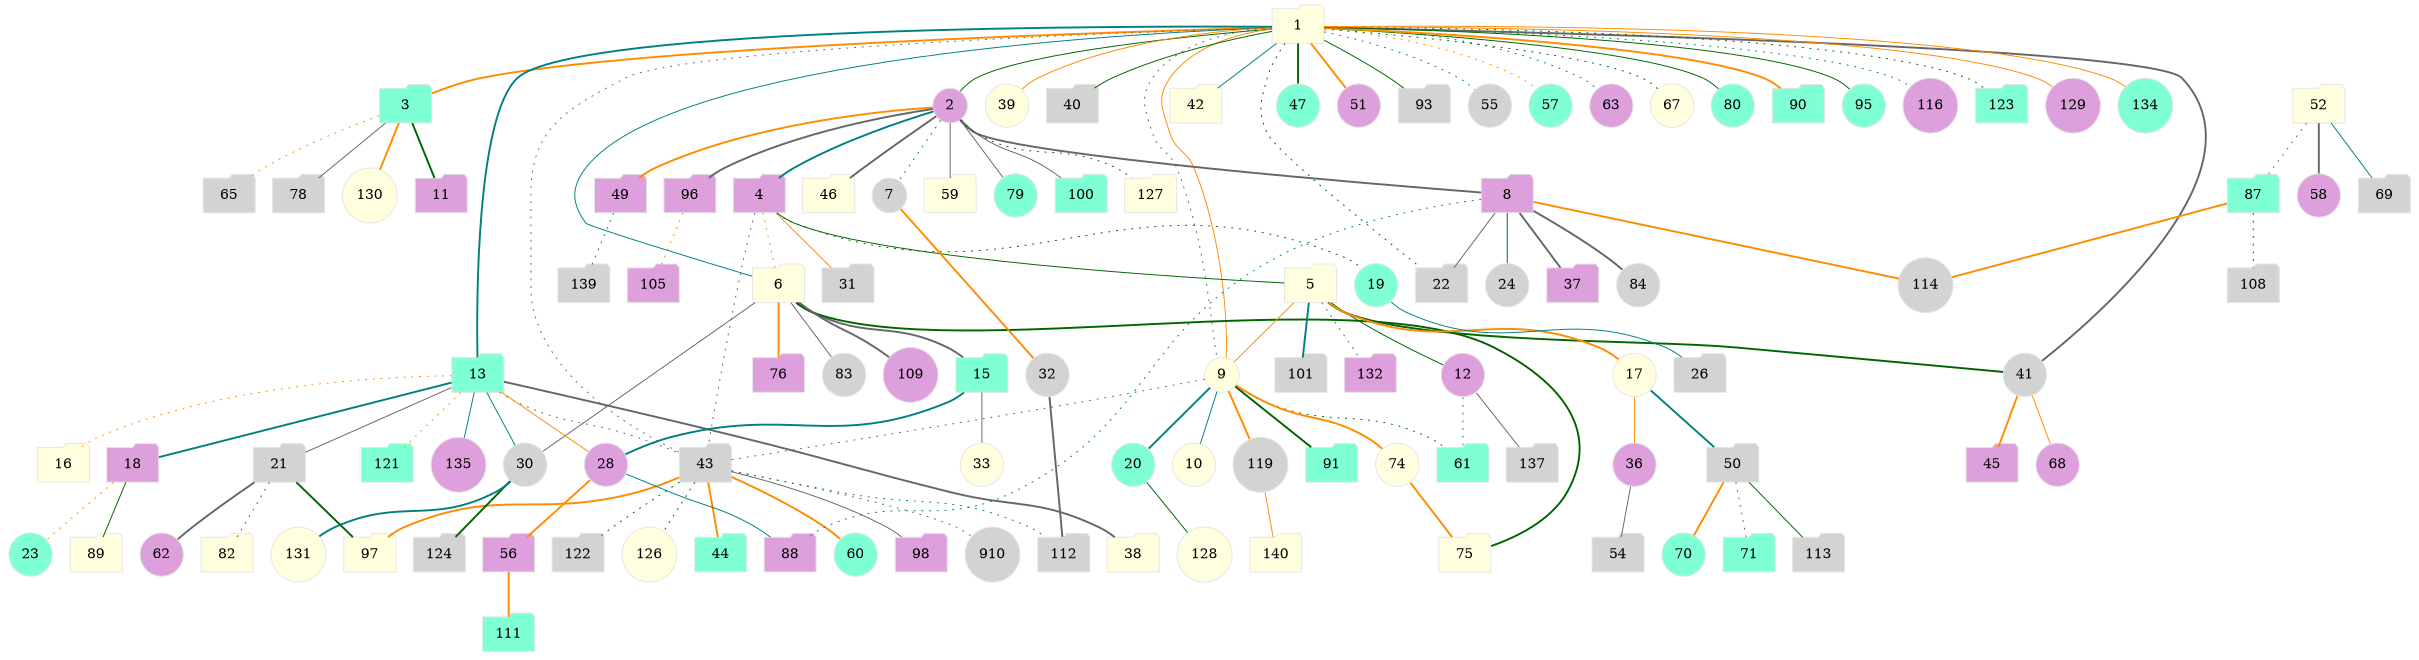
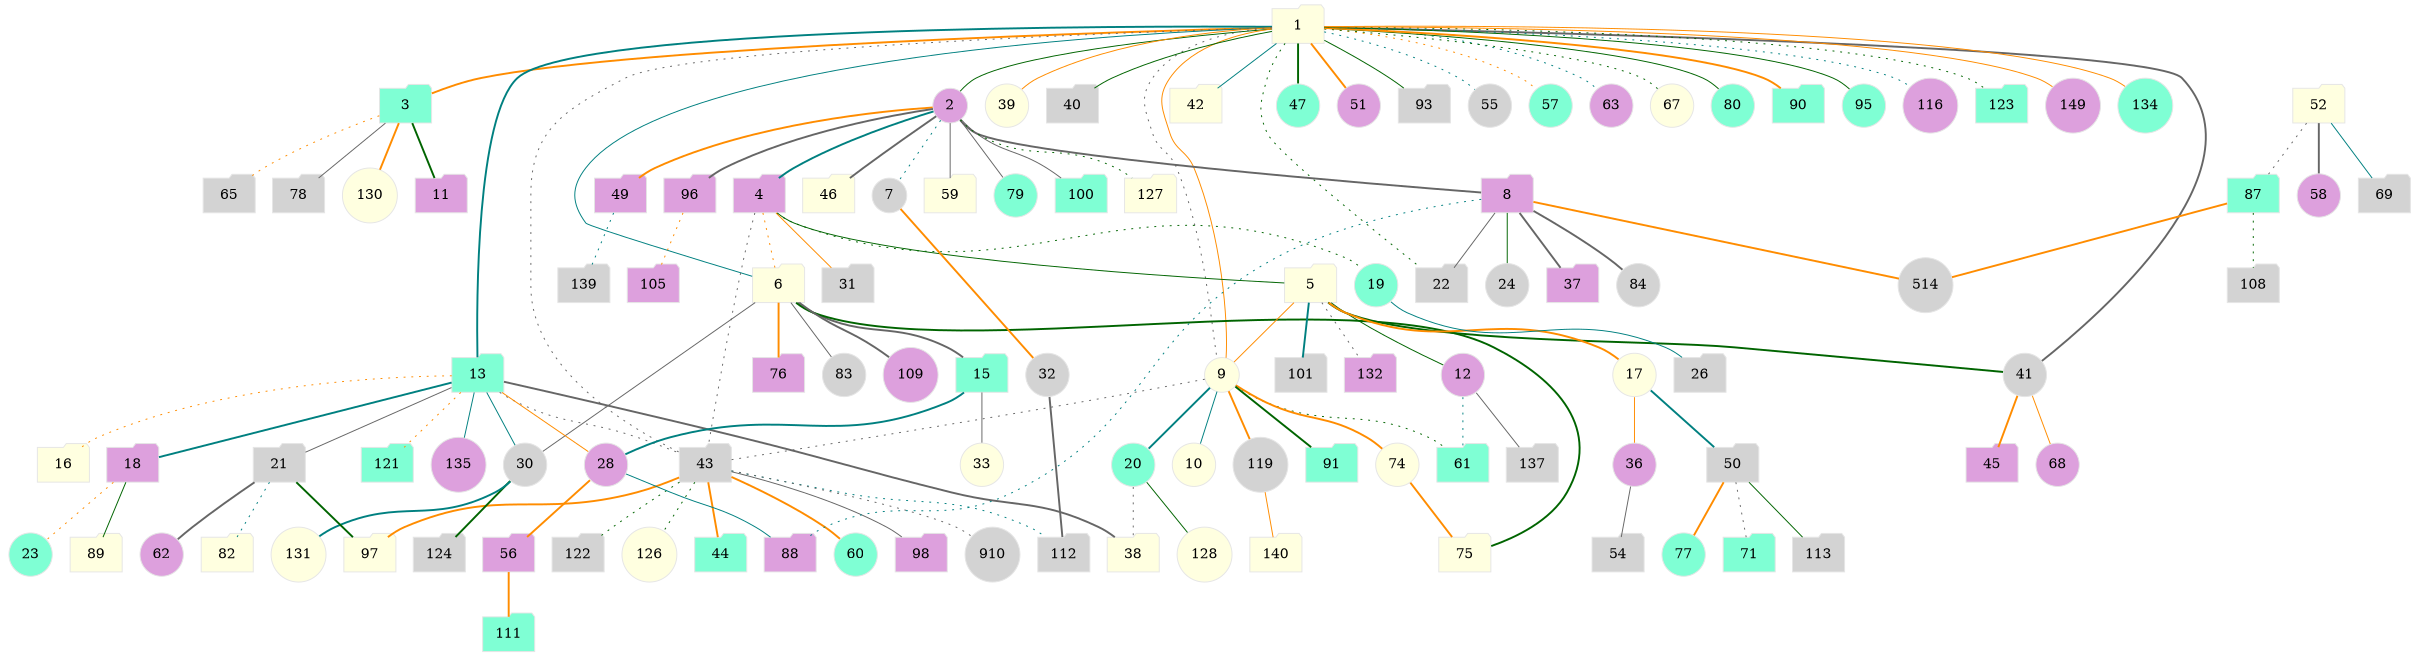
(2073, 106) -> (2073, 106)
(1926, 285) -> (1926, 285)
none -> (1133, 512)
(1684, 555) -> (1684, 555)
